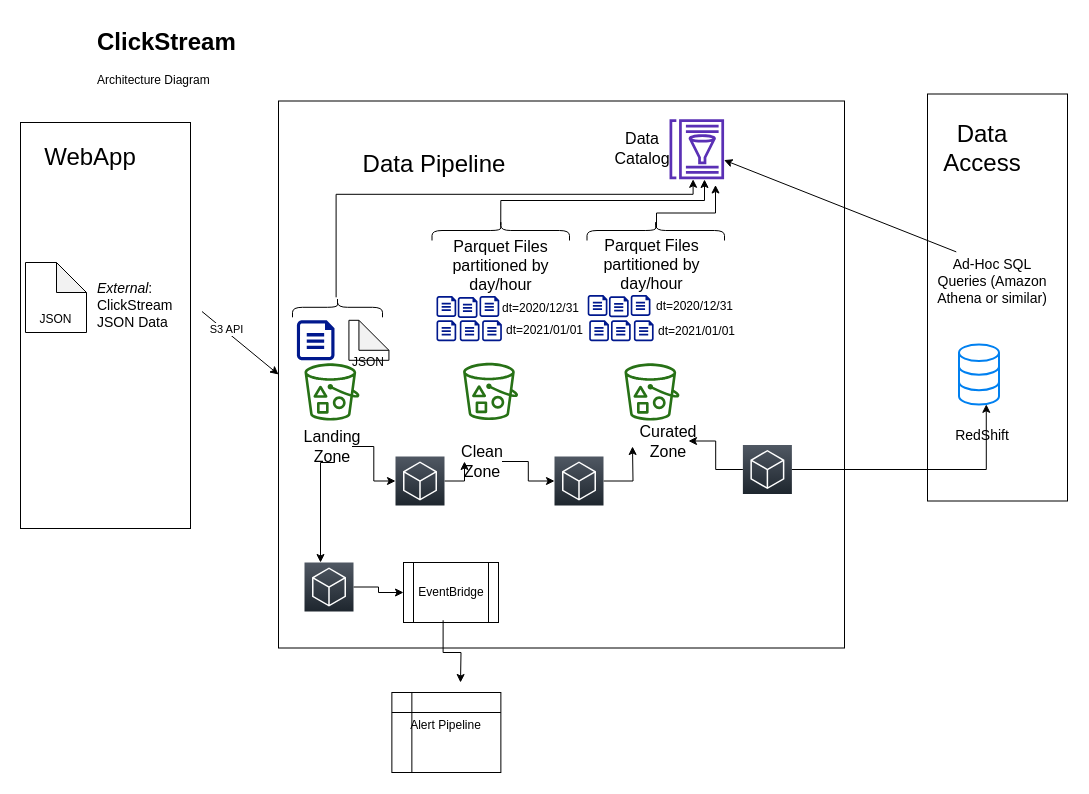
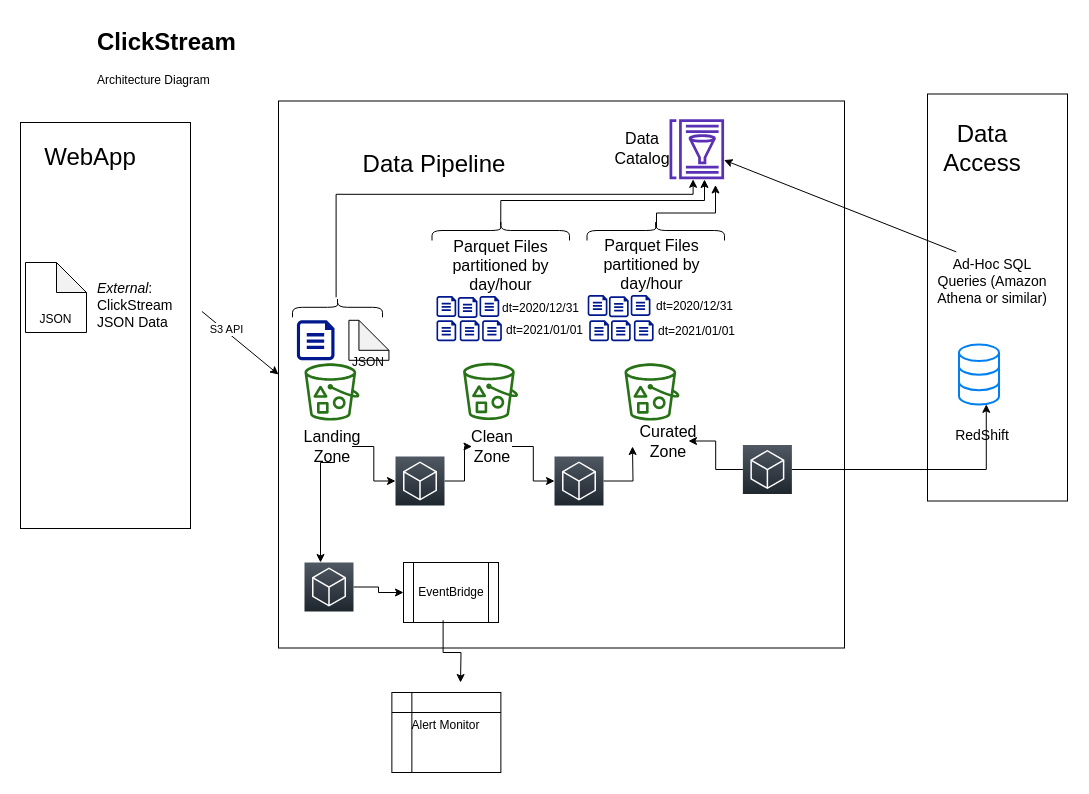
(482, 462) -> (492, 447)
(446, 733) -> (446, 733)
